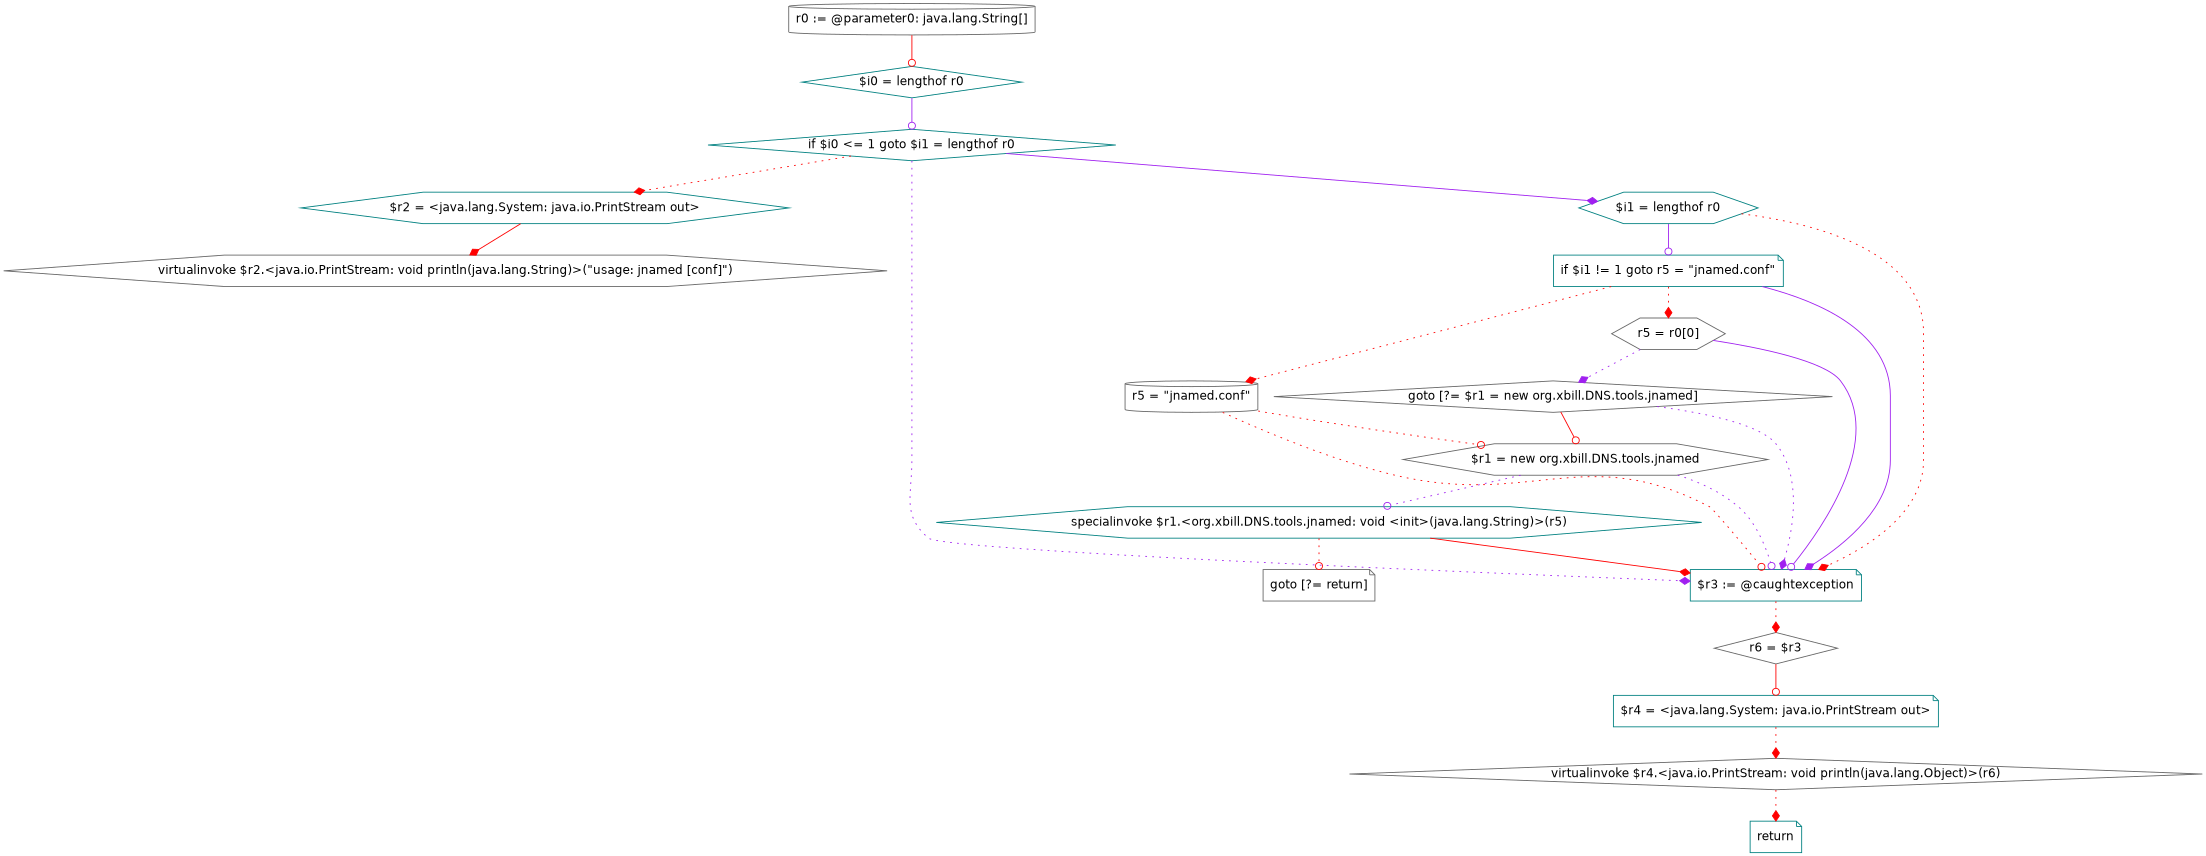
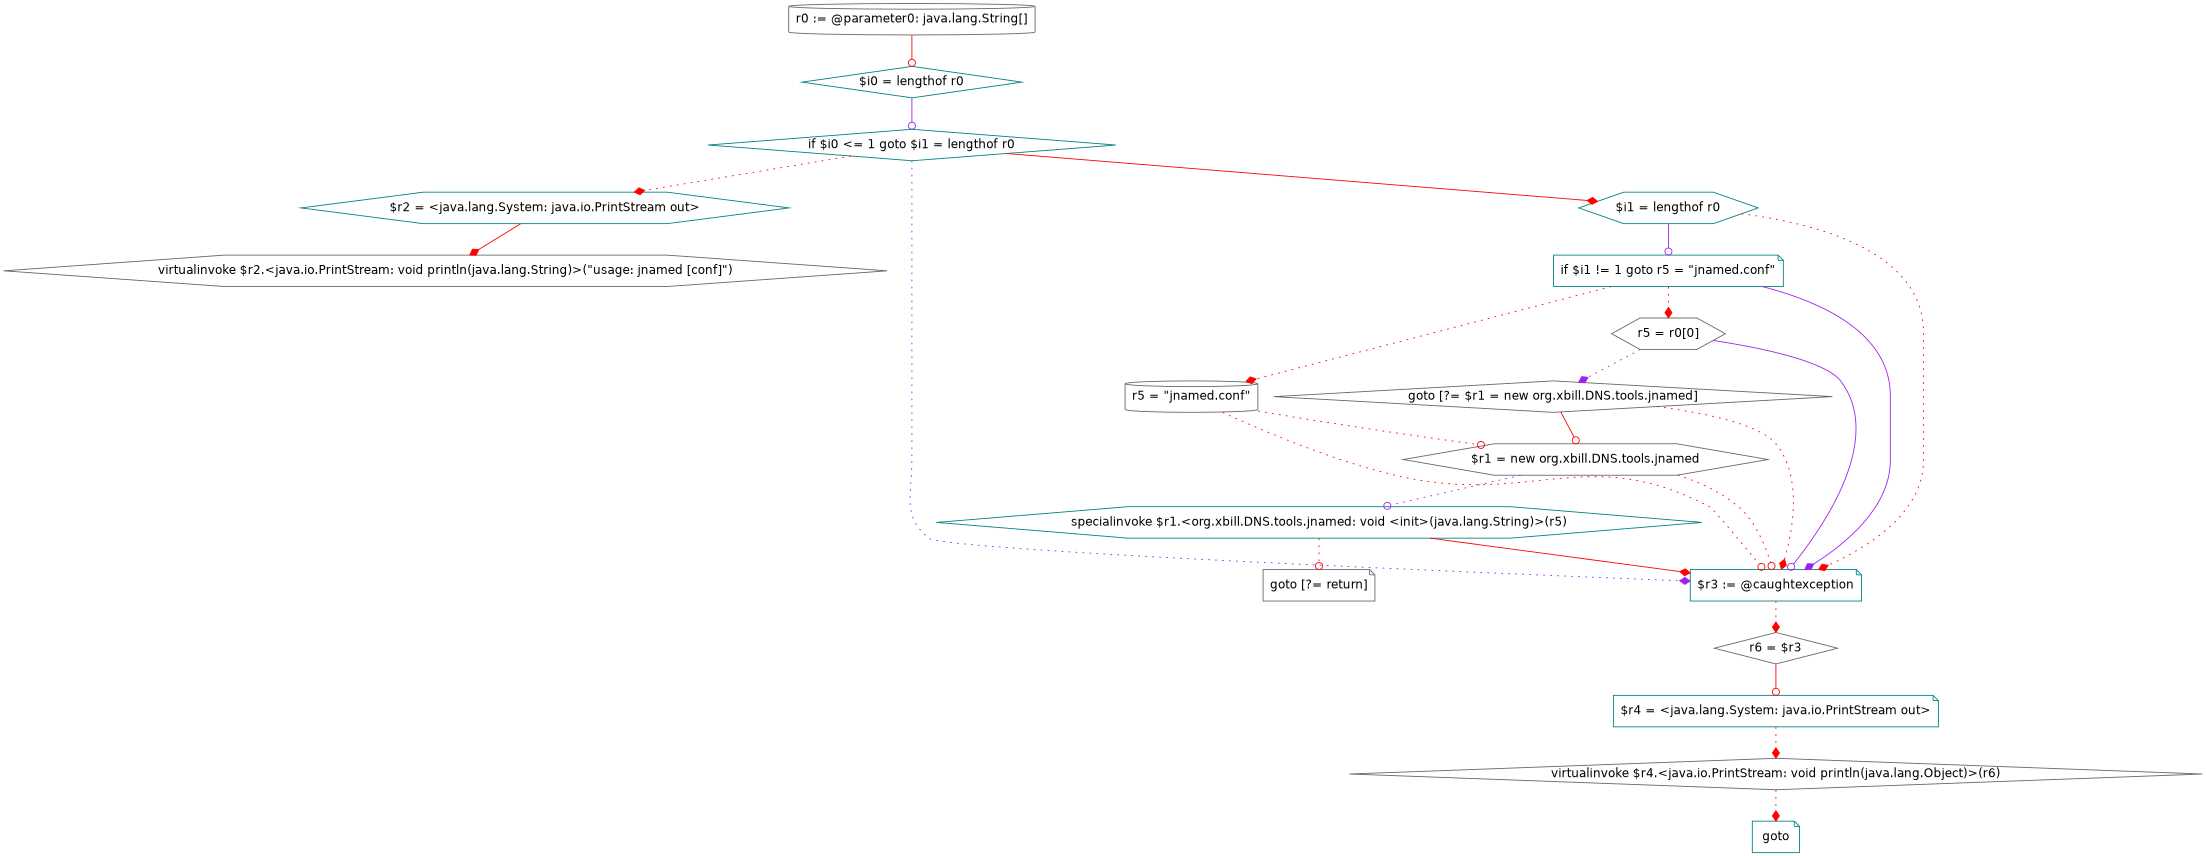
(1296, 177) -> (1296, 177)
(1773, 442) -> (1773, 442)
(1737, 506) -> (1737, 506)
(1776, 837) -> (1776, 837)
